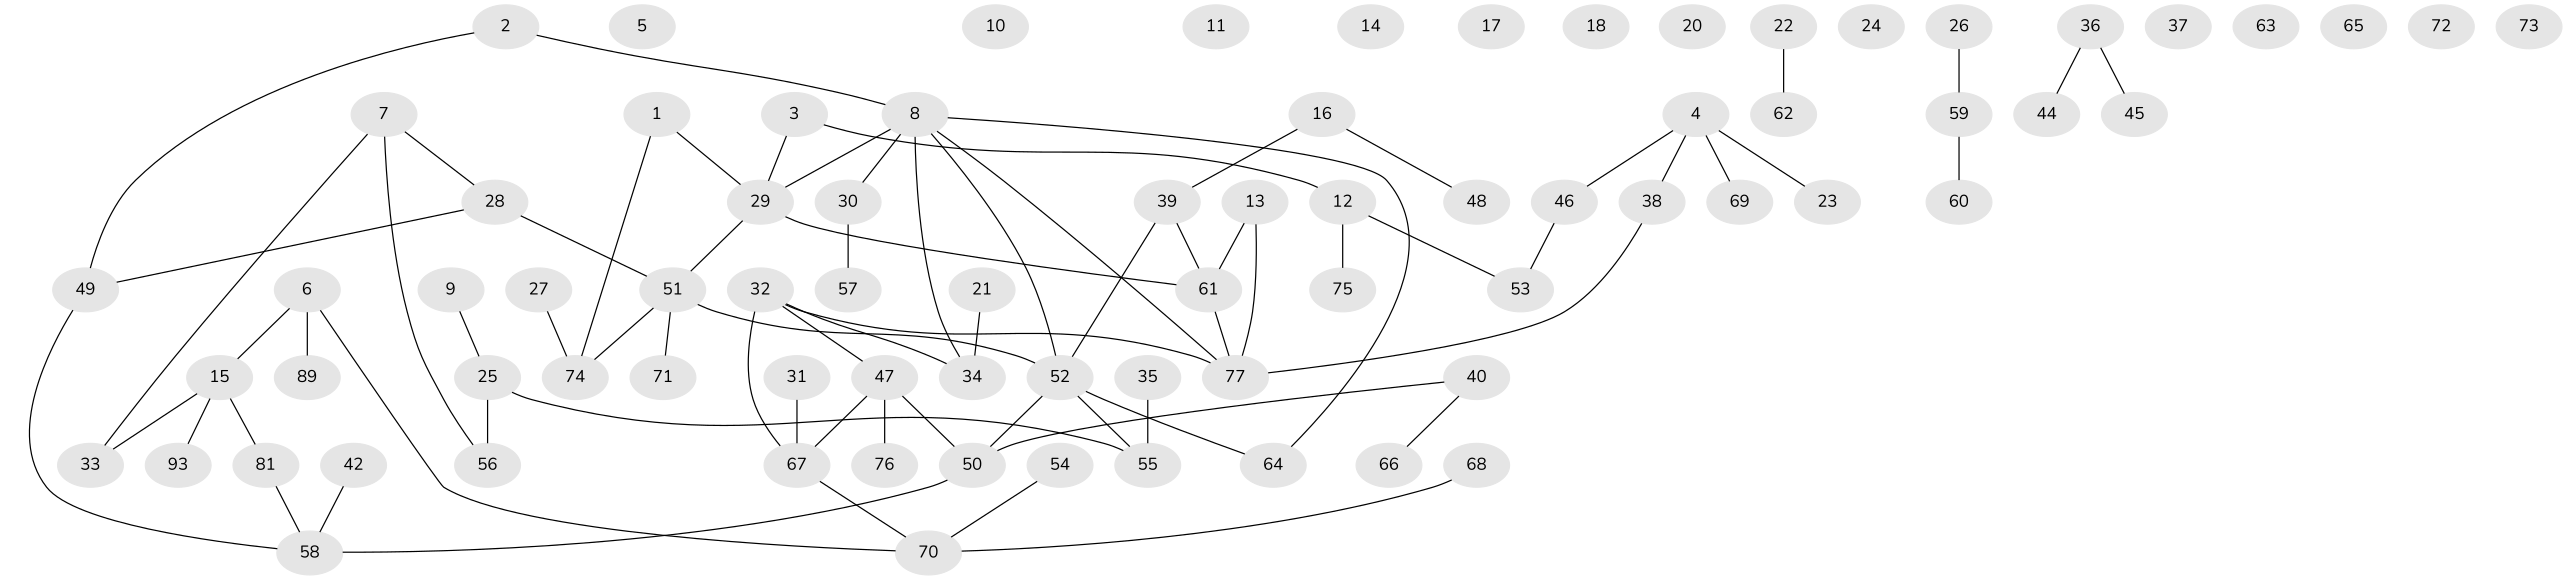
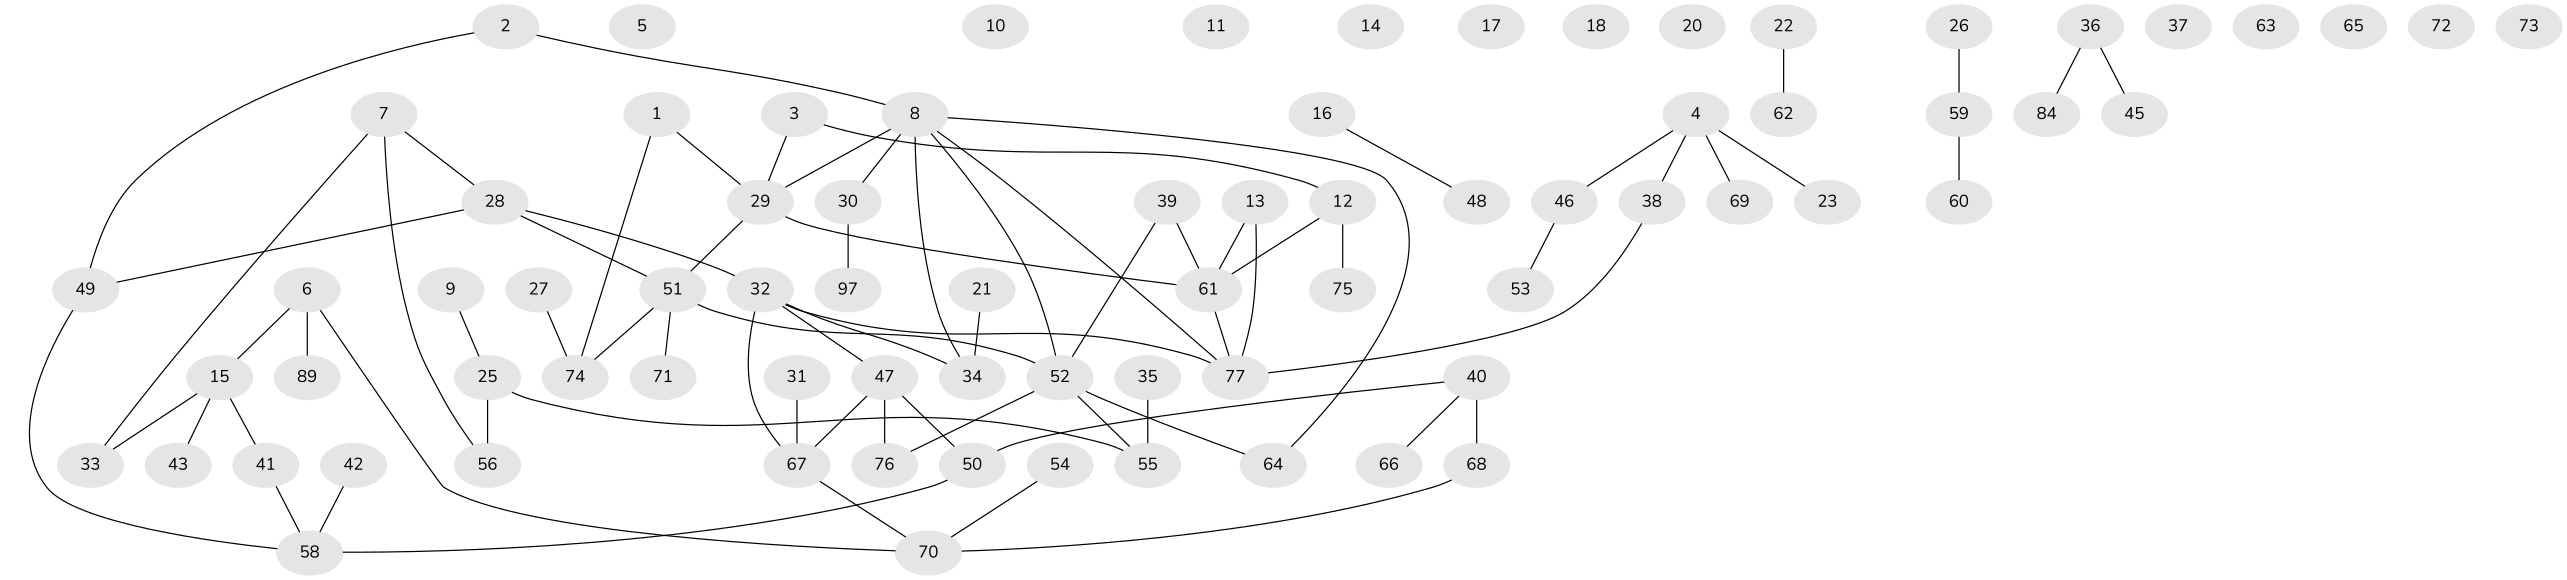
(1871, 27) -> none
(2047, 114) -> (2047, 114)
(1245, 158) -> none
none -> (631, 240)
(1432, 246) -> (1275, 246)
(848, 290) -> (848, 290)
(1020, 418) -> (960, 427)
none -> (1477, 422)
(178, 465) -> (178, 465)
(266, 465) -> (266, 465)
